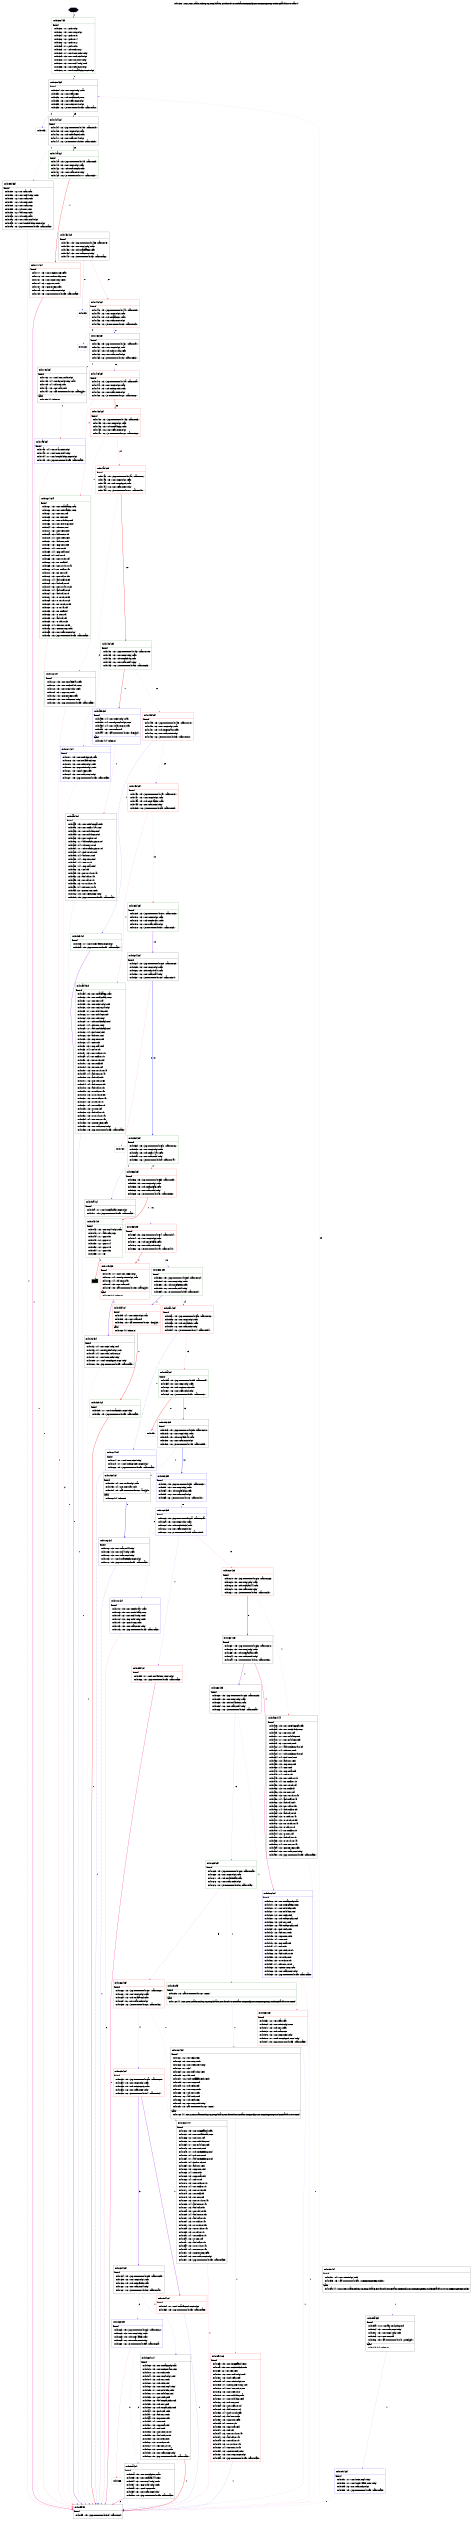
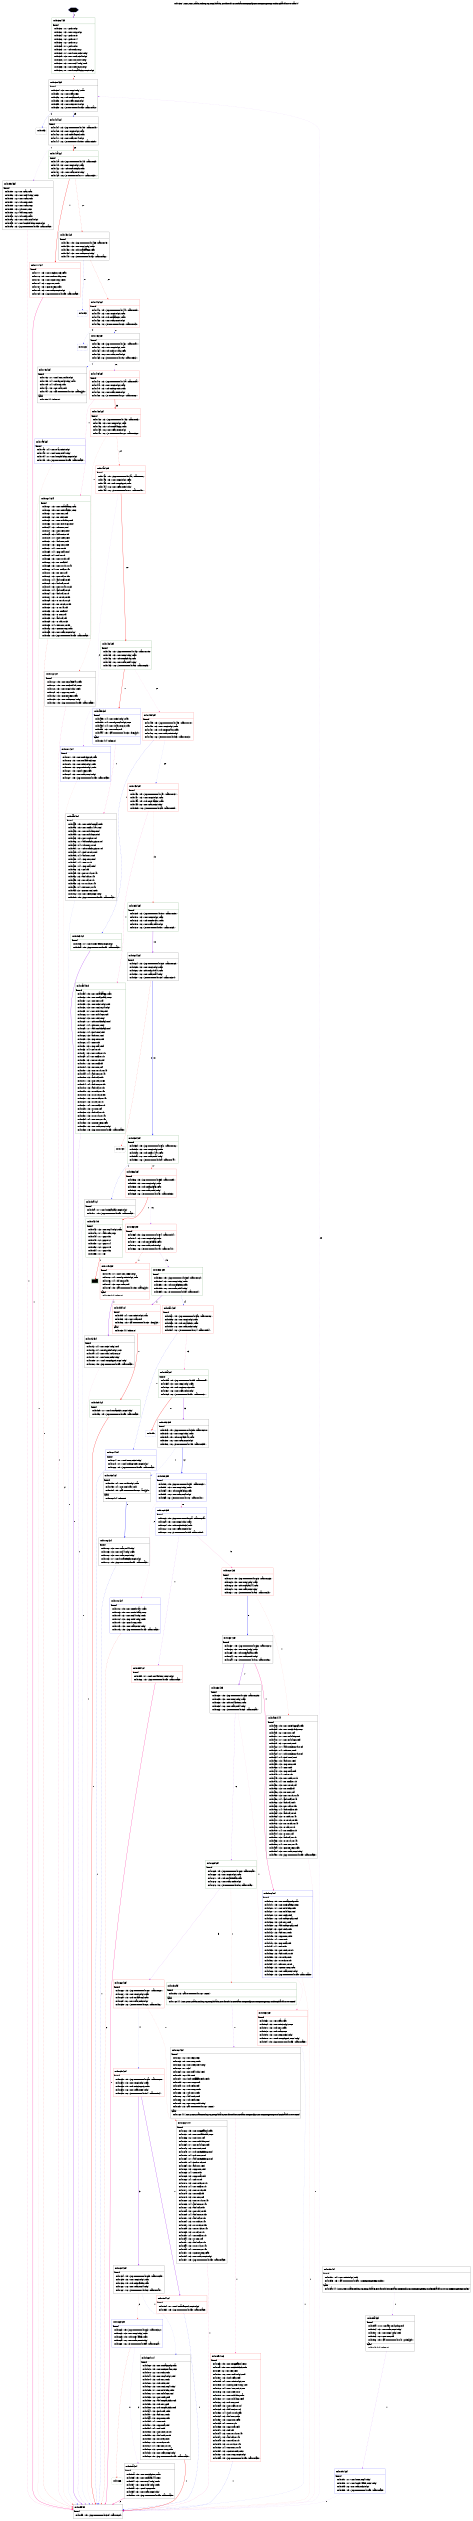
none -> (79, 205)
(61, 420) -> none
(139, 1257) -> (139, 1257)
